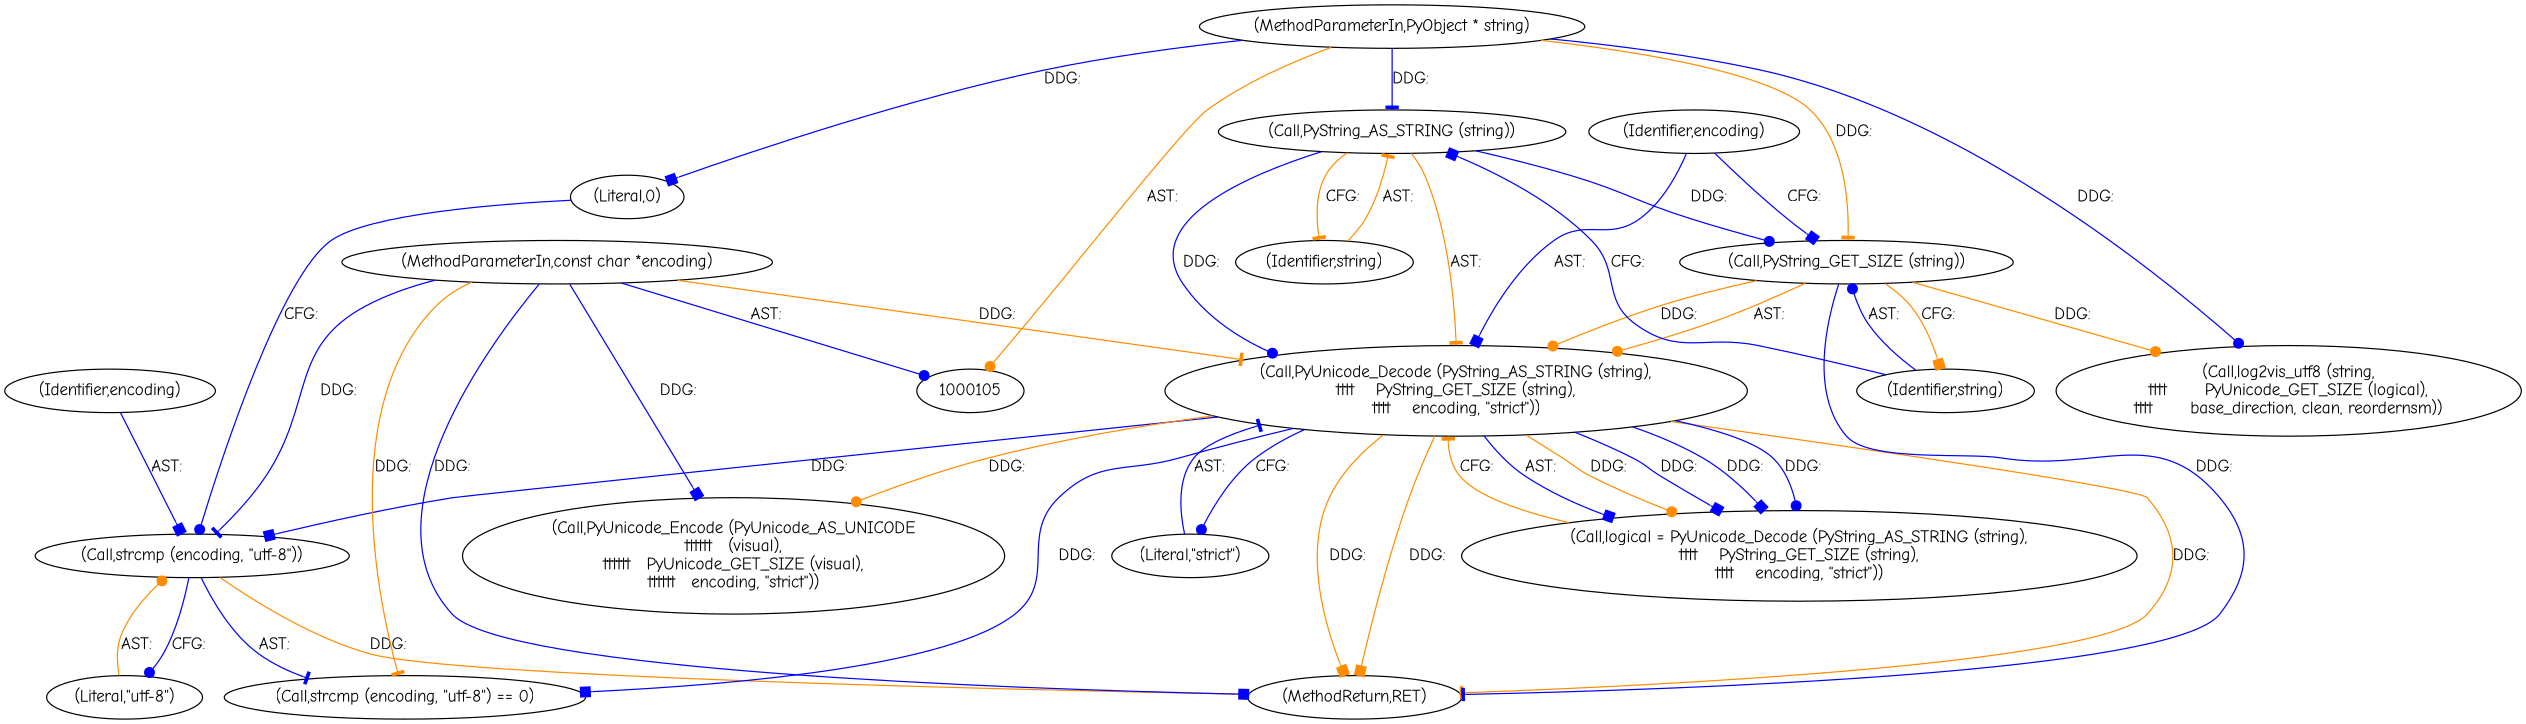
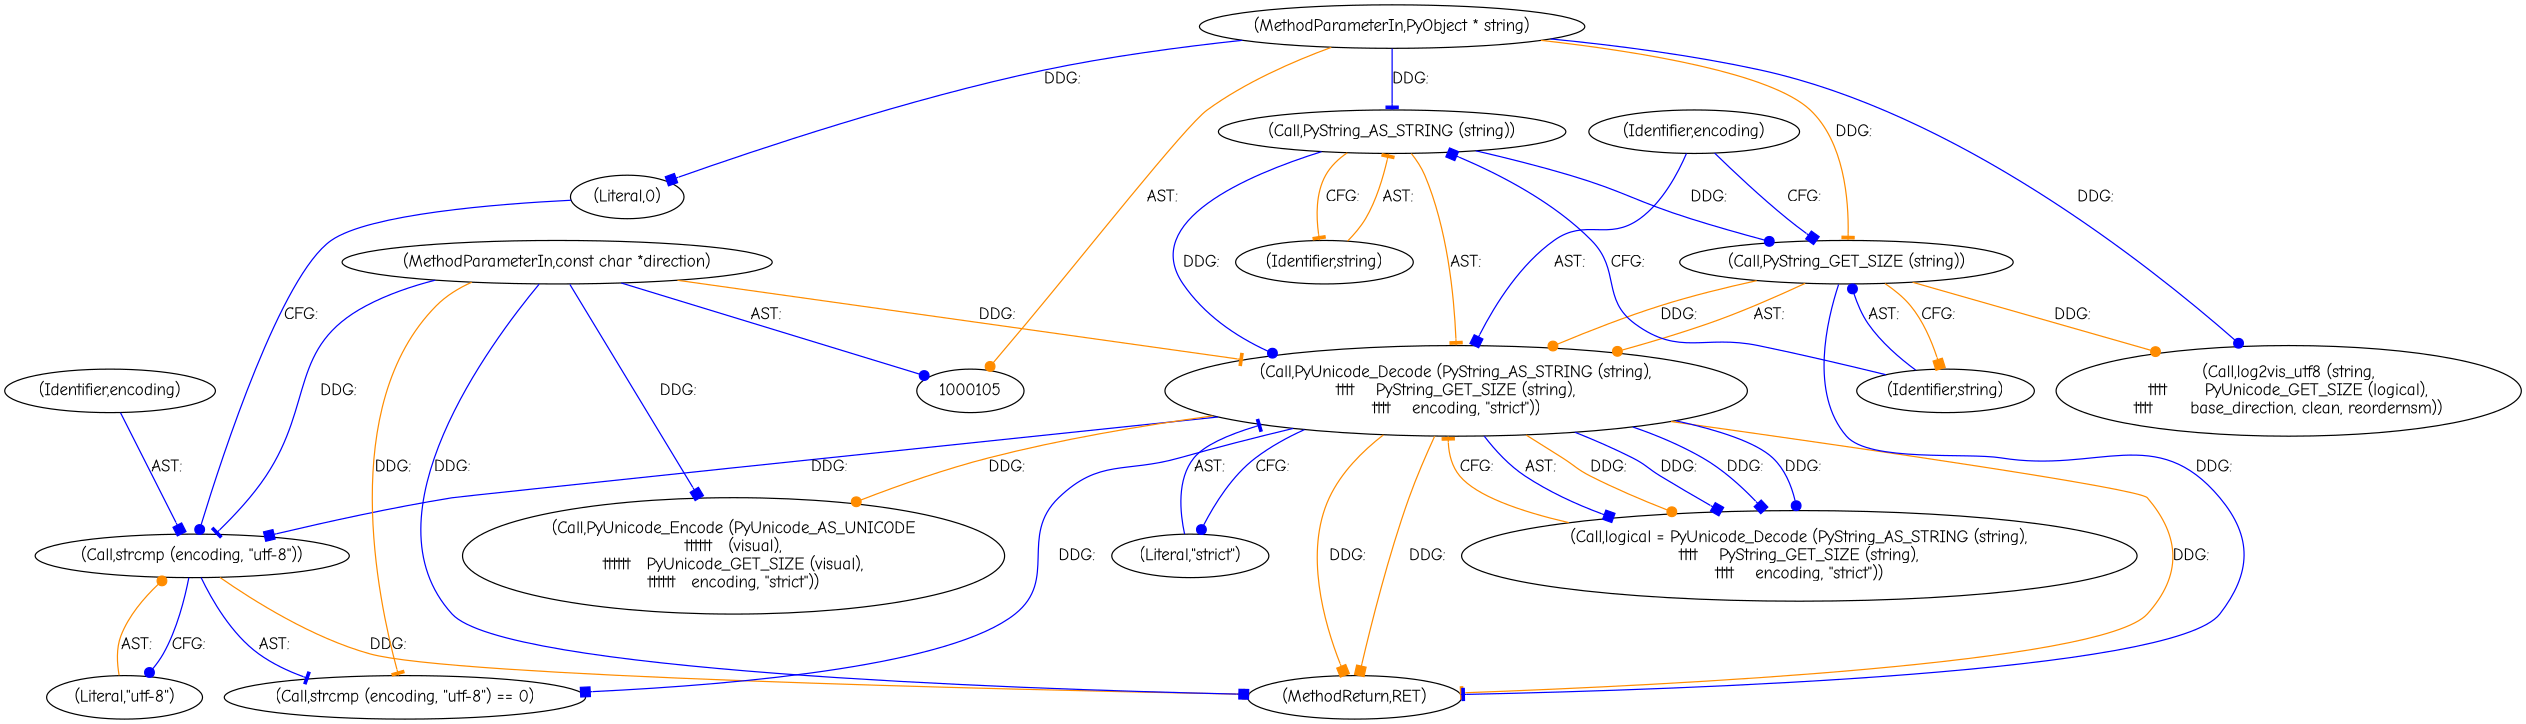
(557, 262) -> (557, 262)
